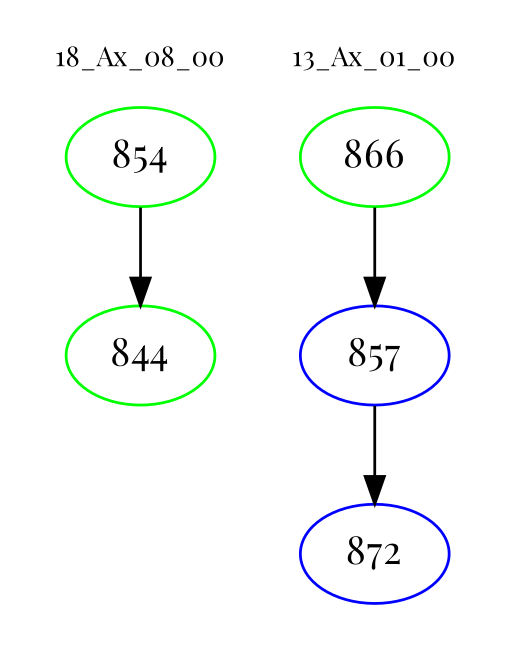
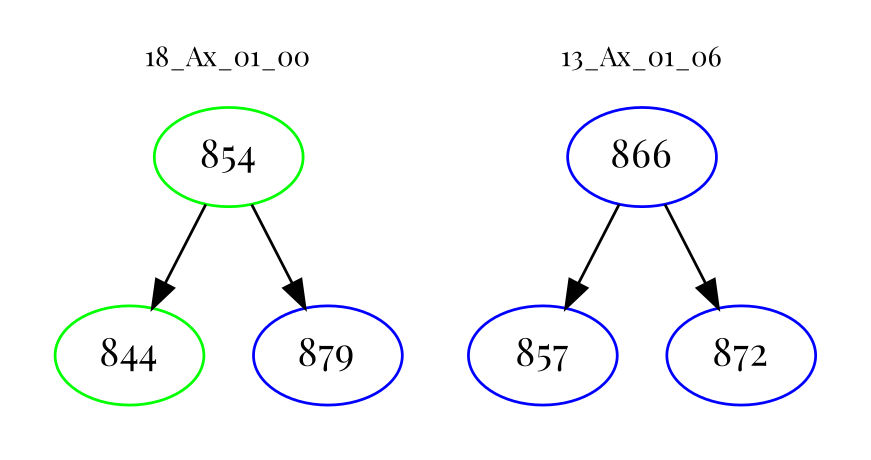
(141, 59) -> (229, 59)
(375, 59) -> (642, 59)
(375, 157) -> (642, 157)
none -> (328, 355)
(375, 441) -> (685, 244)
